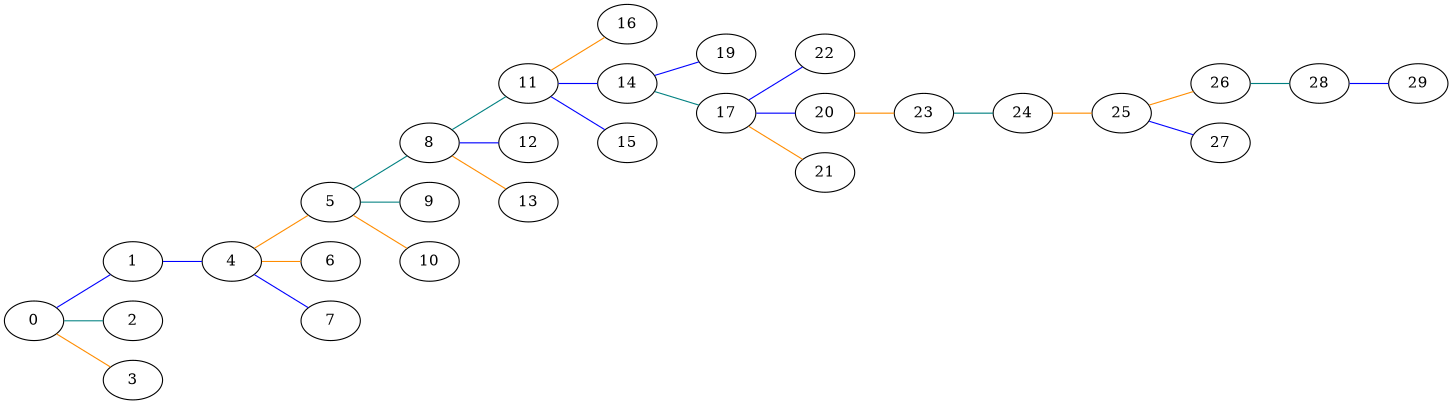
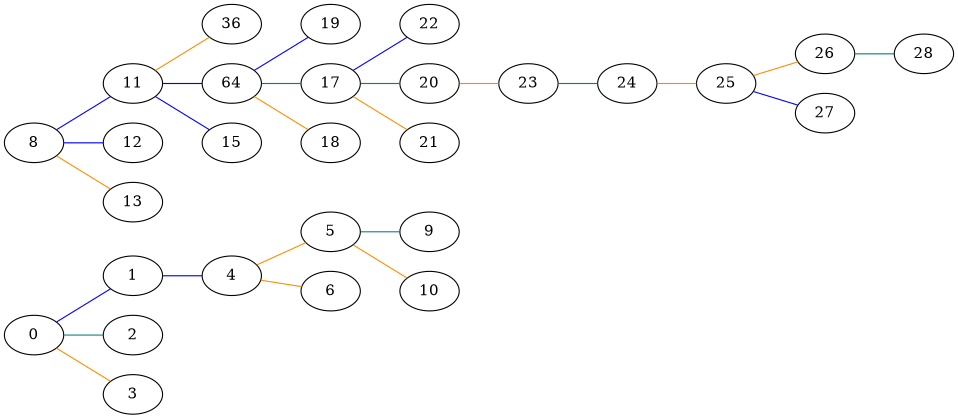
(627, 24) -> (232, 24)
(627, 83) -> (232, 83)
(1418, 83) -> none
(479, 113) -> (84, 113)
(776, 113) -> (380, 83)
none -> (331, 143)
(380, 172) -> none
(331, 321) -> none
